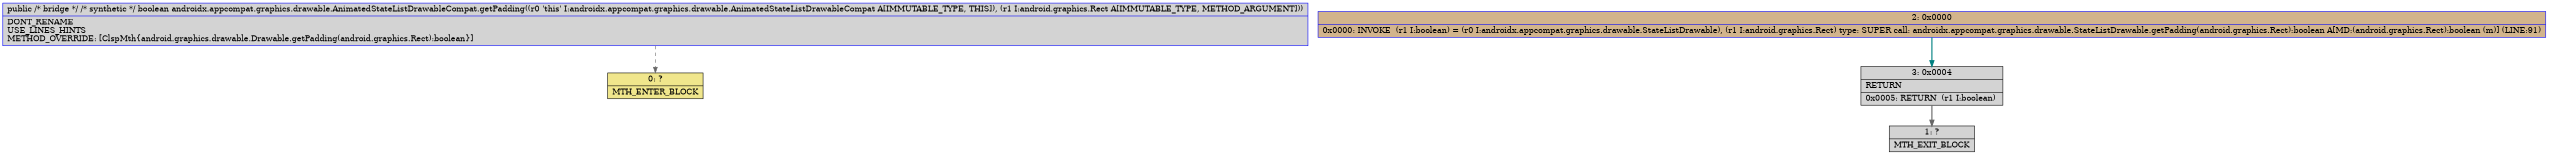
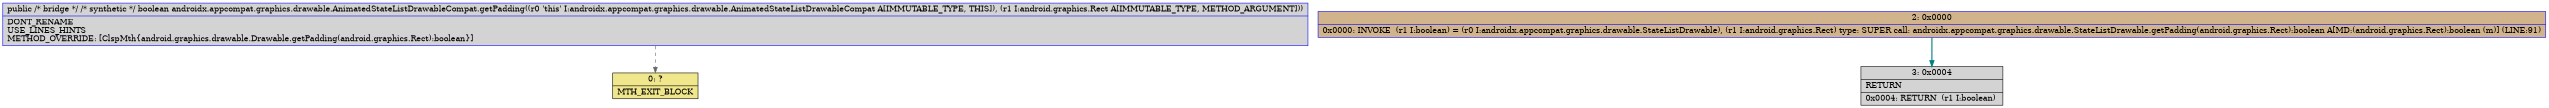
(655, 92) -> (655, 92)
(1932, 98) -> (1932, 98)
(1932, 139) -> none
